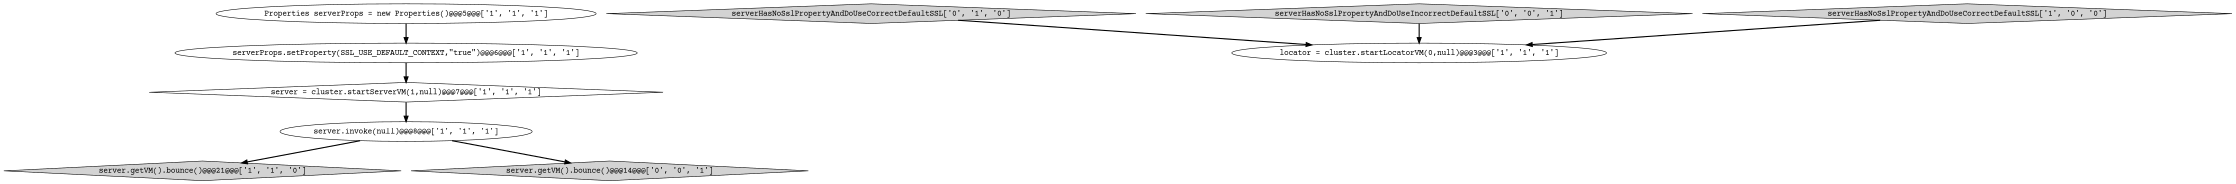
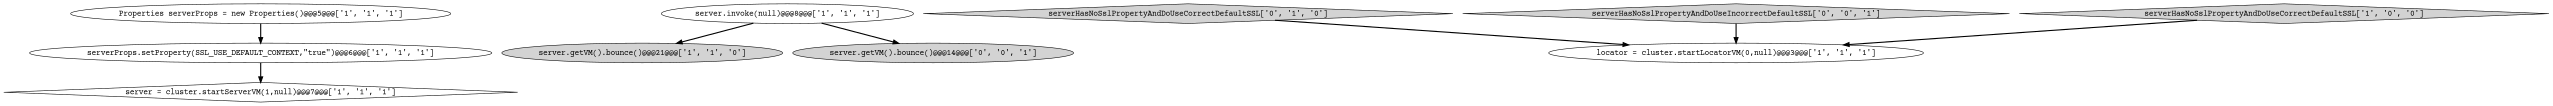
(406, 109) -> none
(202, 171) -> (642, 53)
(610, 171) -> (933, 53)
